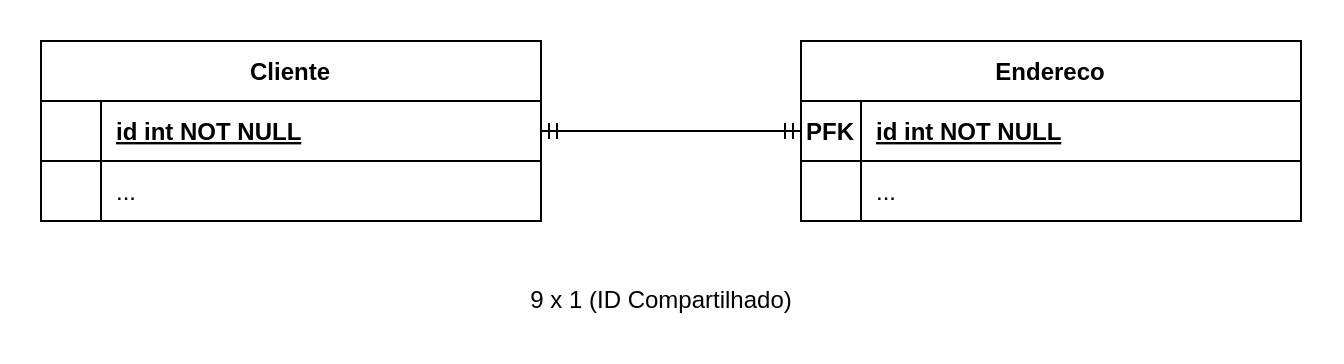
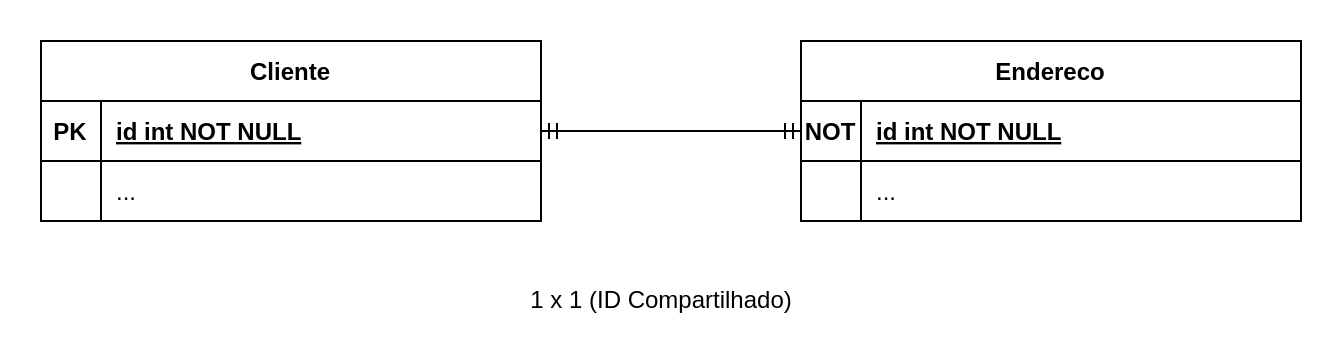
none -> (71, 131)
(830, 132) -> (830, 132)
(662, 301) -> (662, 301)
